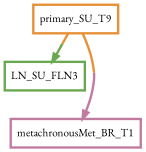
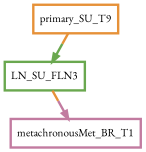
(94, 72) -> (58, 101)
